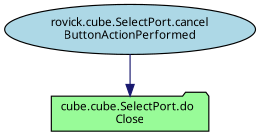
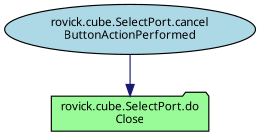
(130, 114) -> (130, 114)
